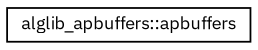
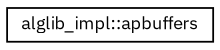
(129, 25) -> (110, 25)
